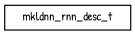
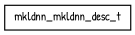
(68, 18) -> (68, 18)
